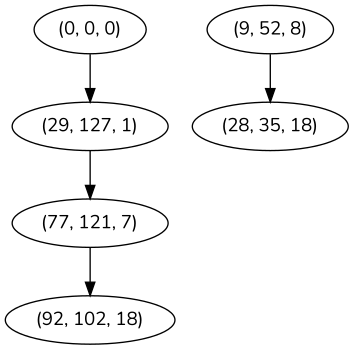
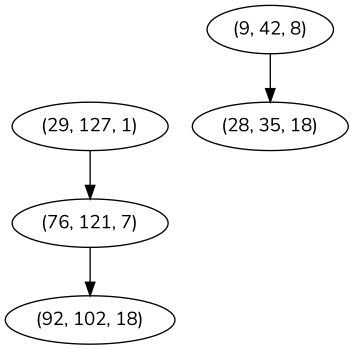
(90, 30) -> none
(270, 30) -> (270, 30)
(90, 223) -> (90, 223)
